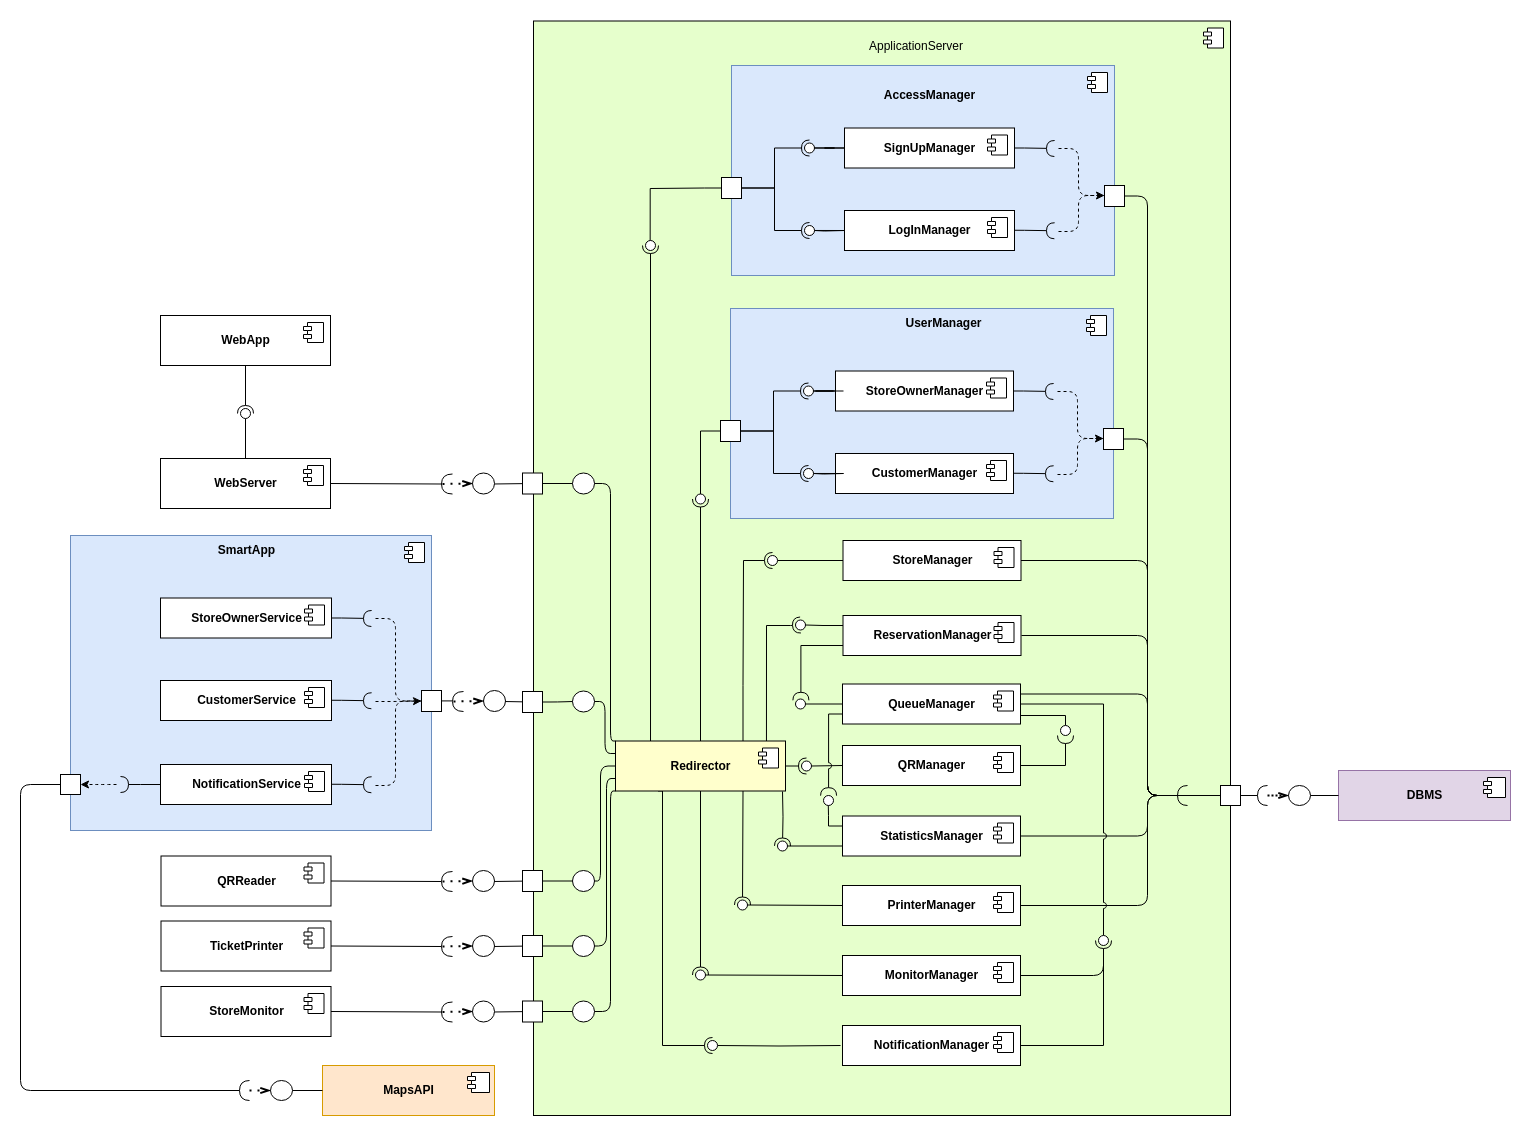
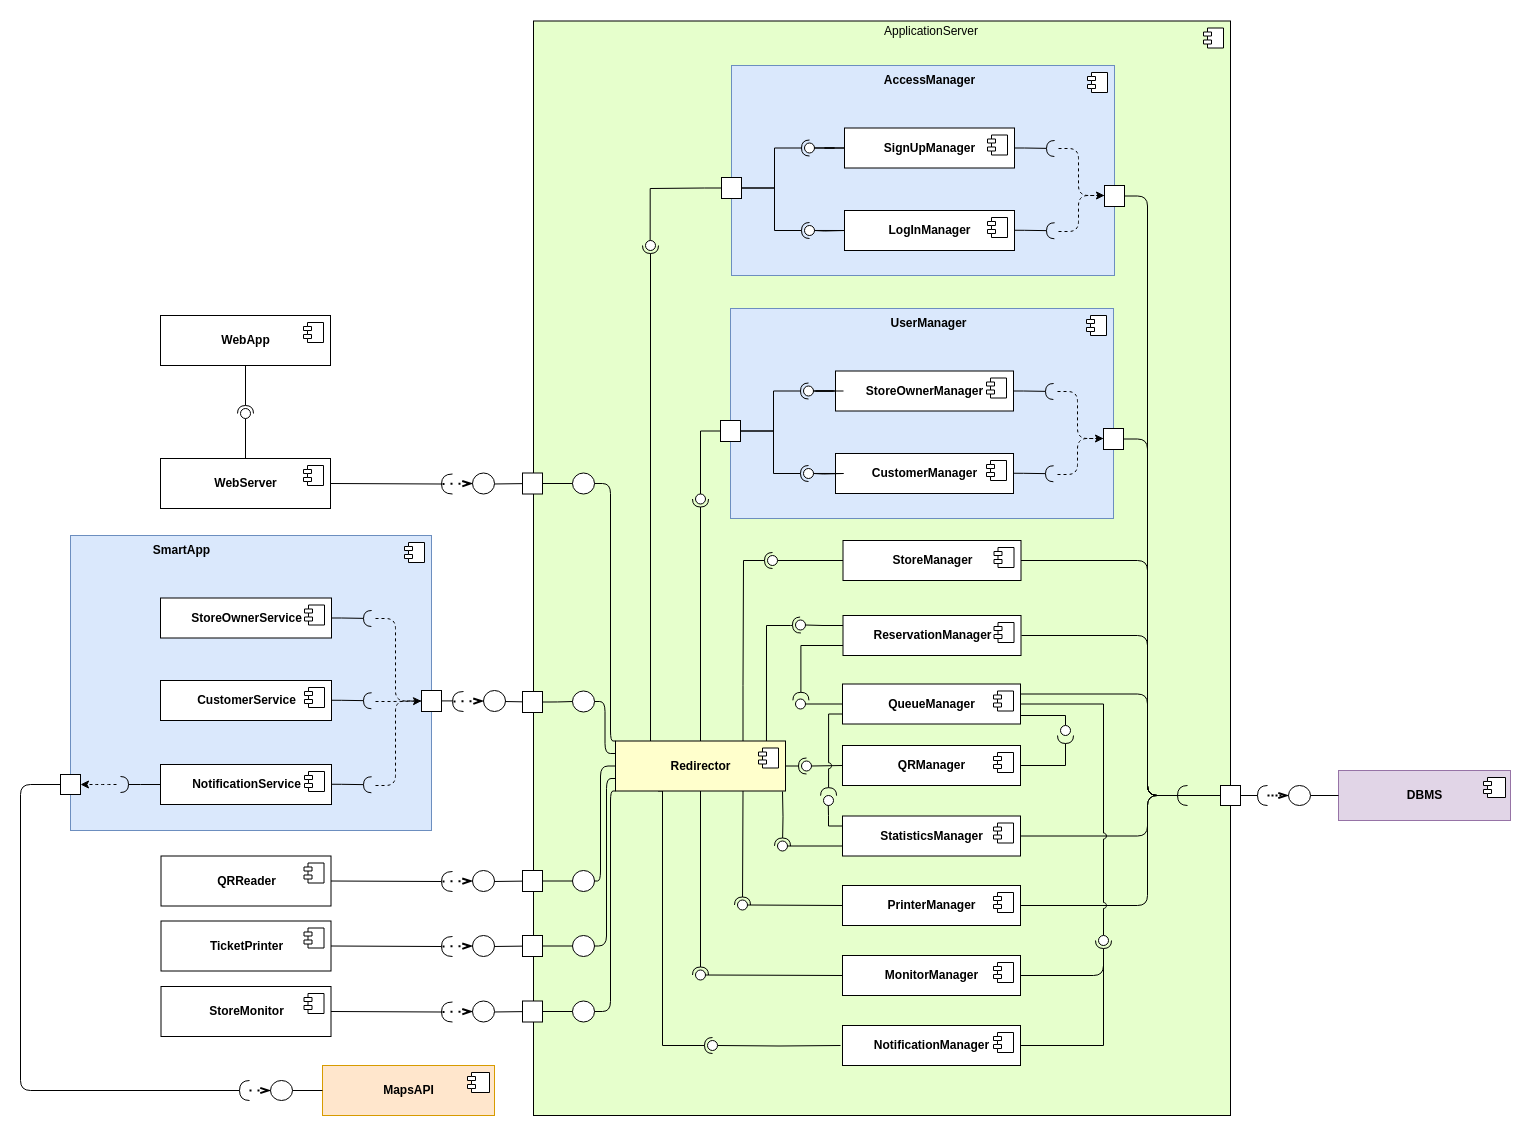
(917, 46) -> (932, 31)
(930, 96) -> (930, 81)
(944, 324) -> (929, 324)
(247, 551) -> (182, 551)
